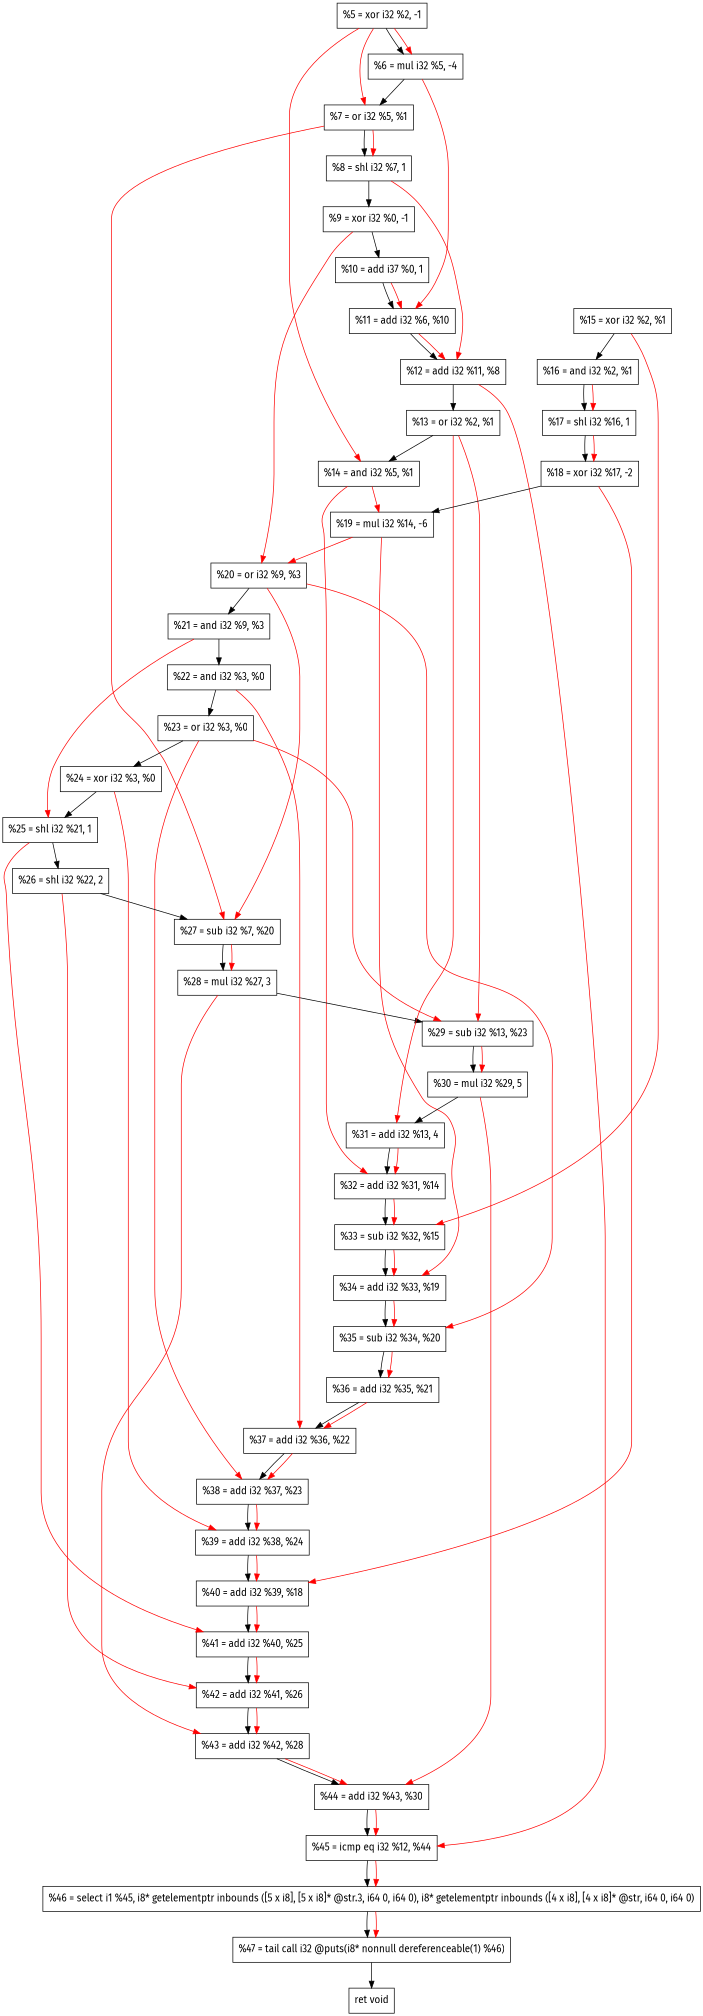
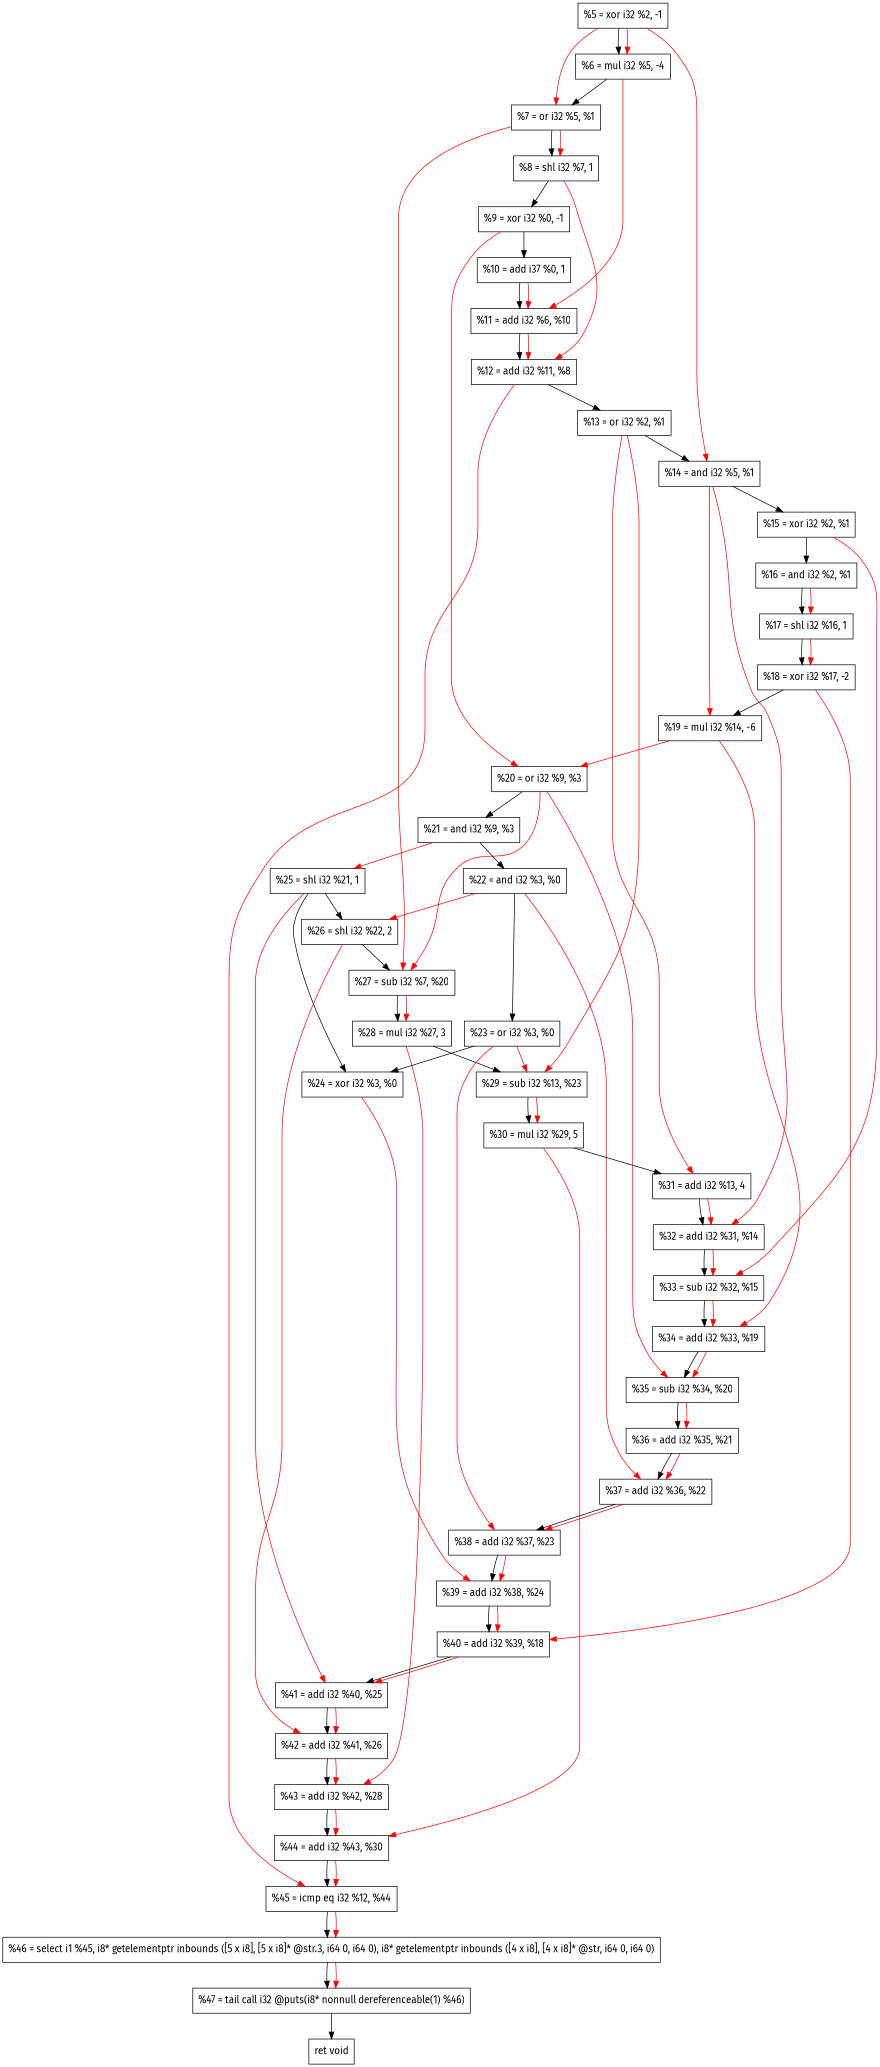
none -> (755, 498)
(83, 802) -> (305, 981)
none -> (434, 906)
